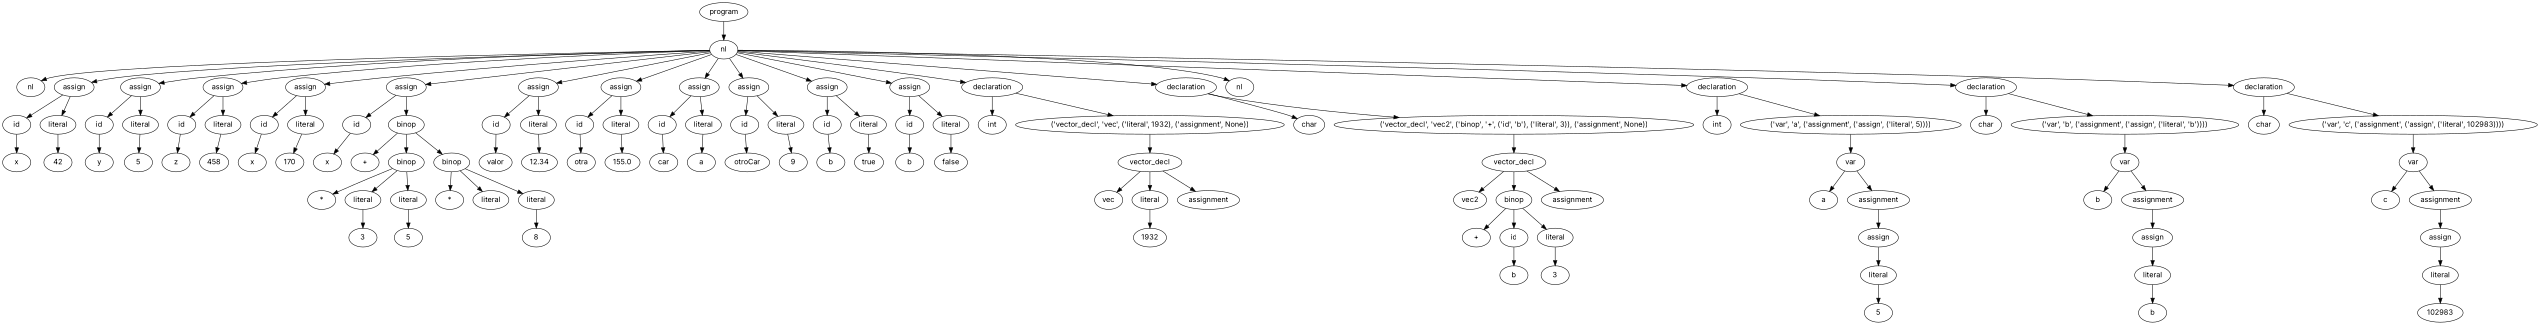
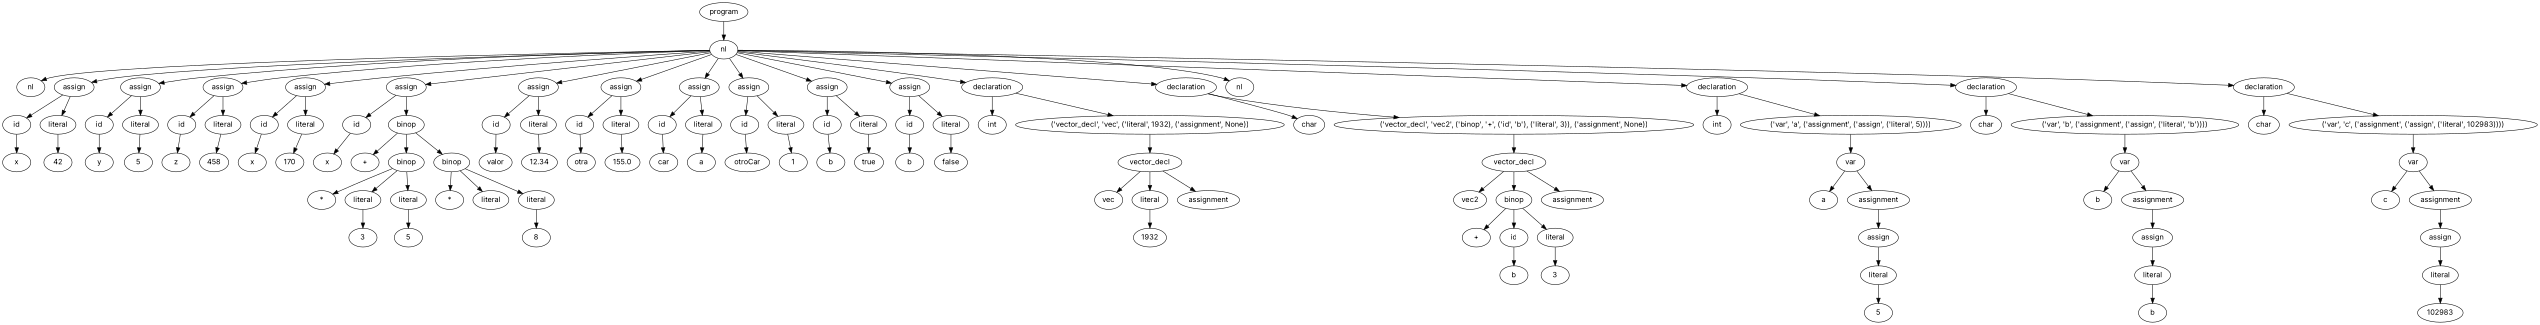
(793, 162) -> (793, 162)
